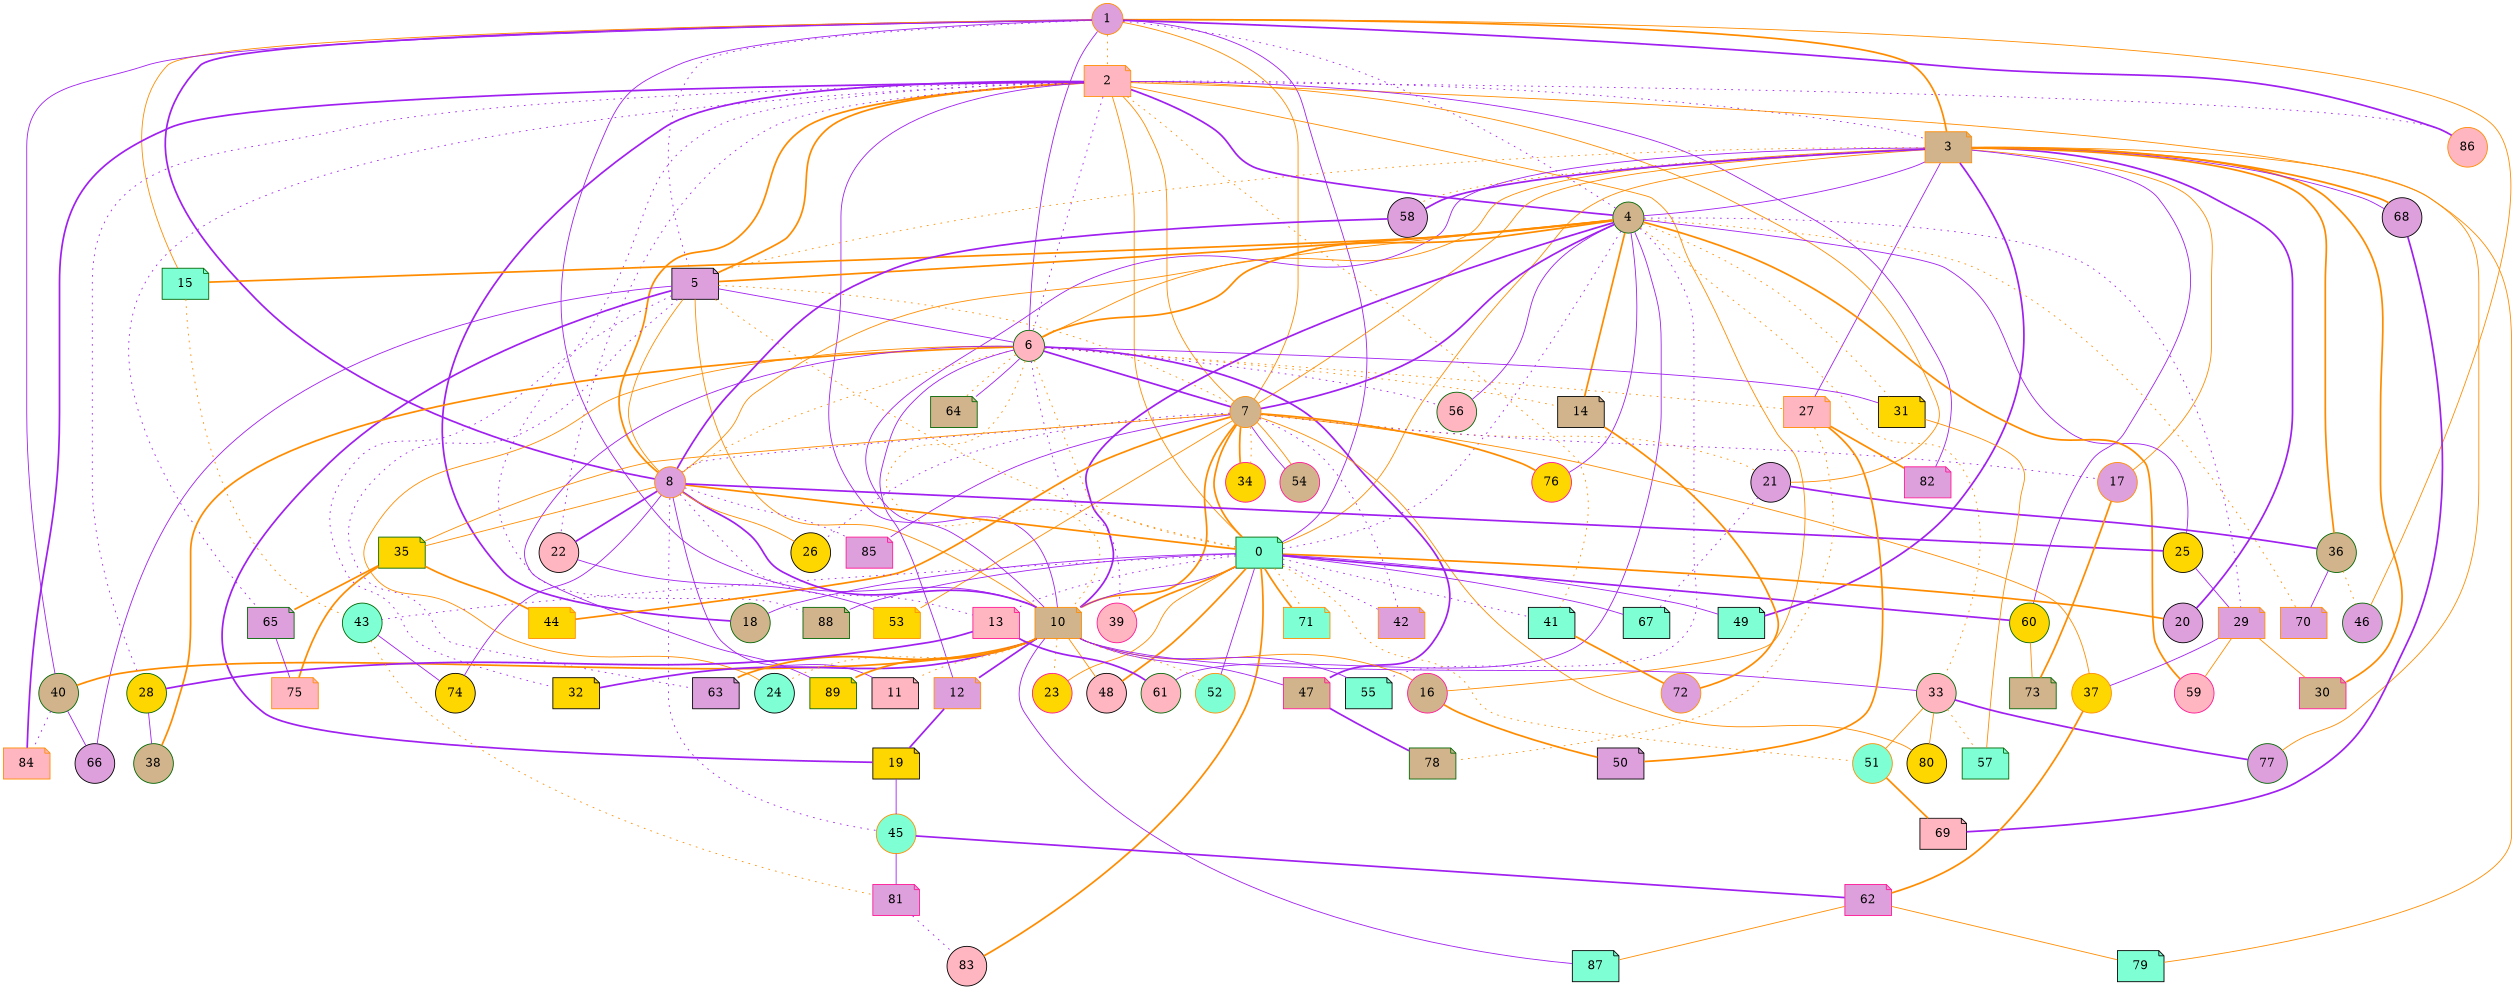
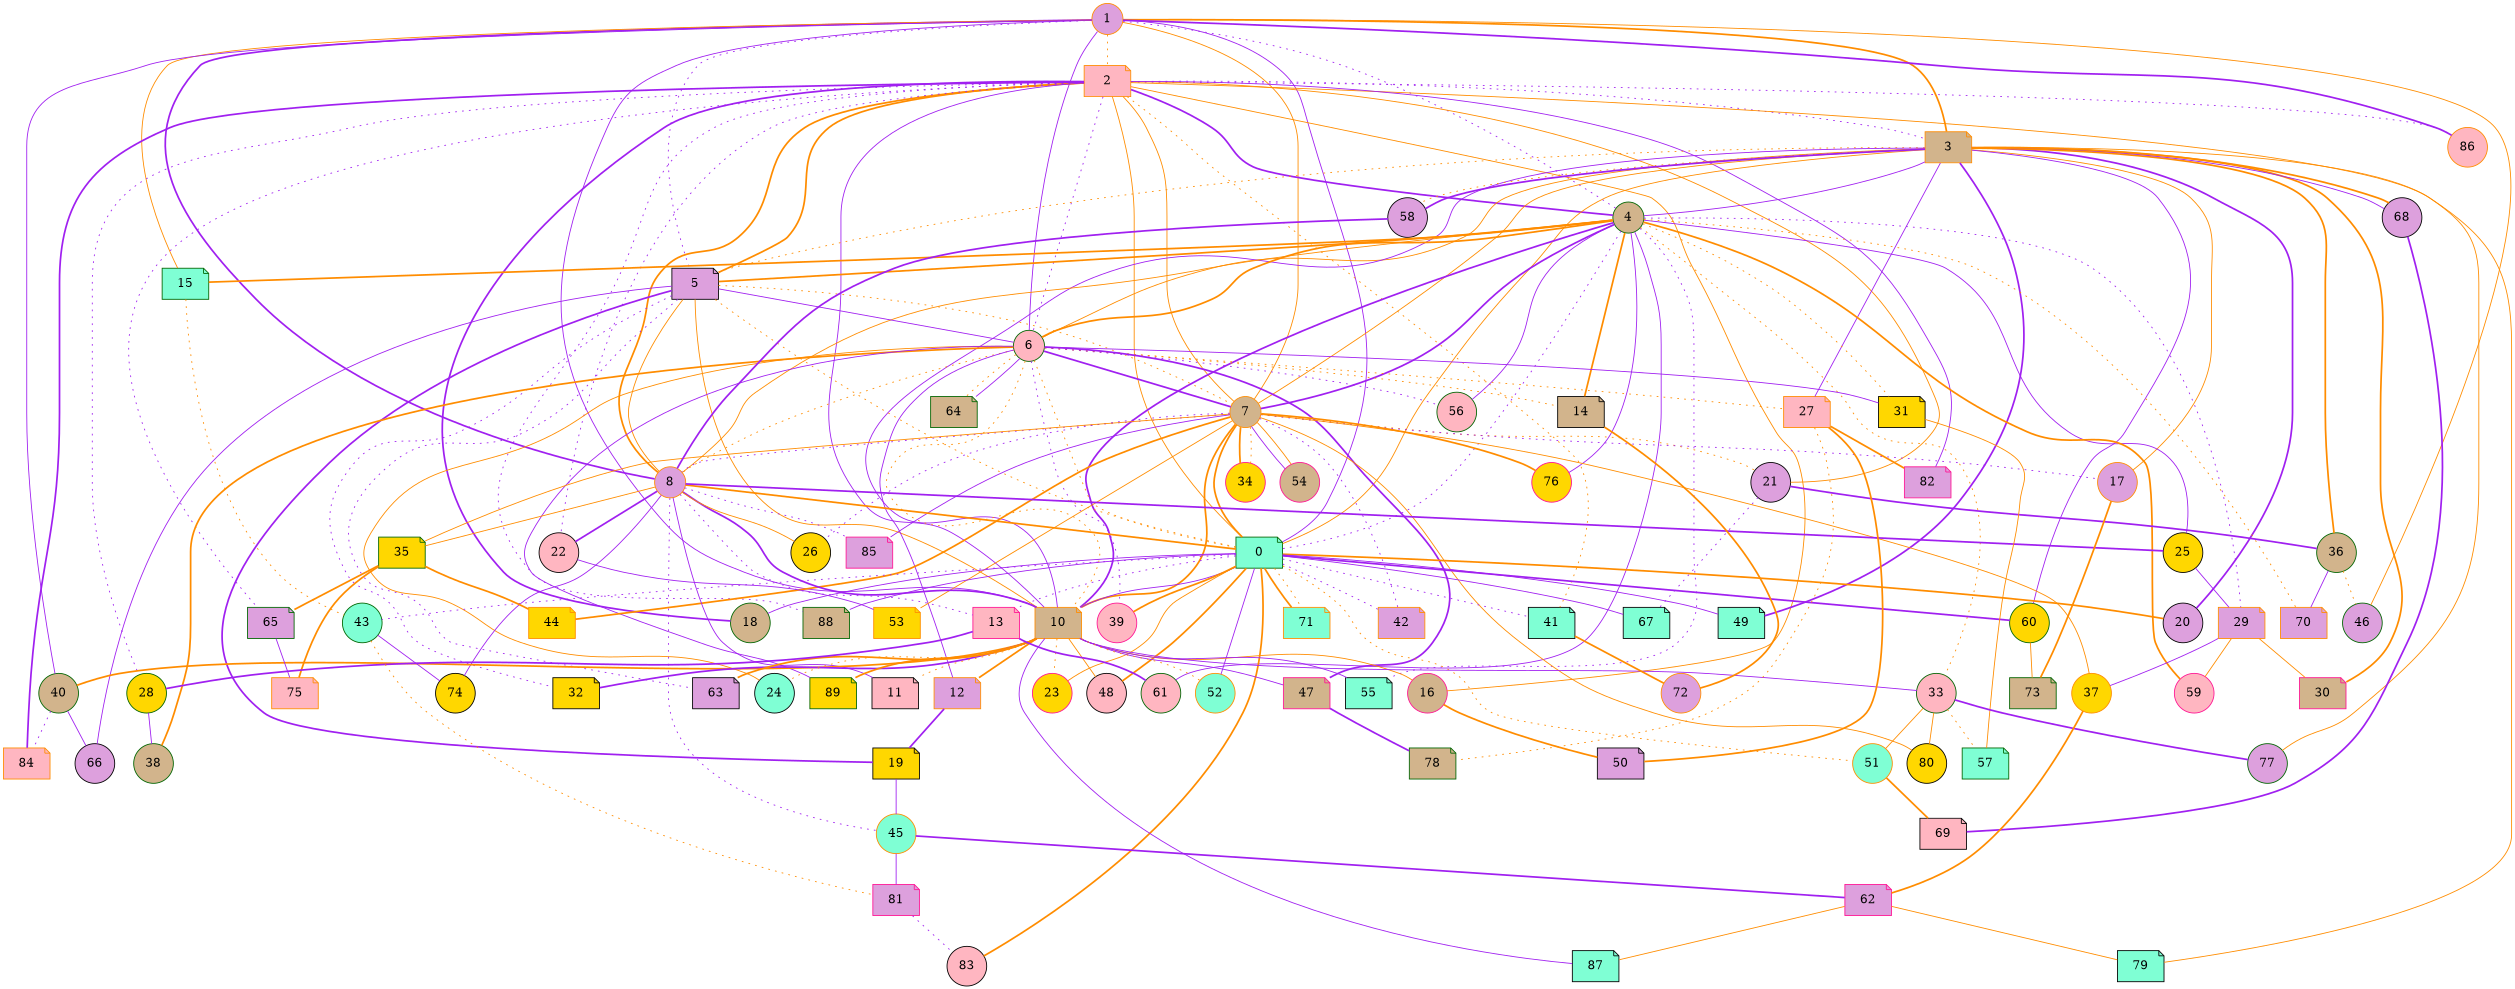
(1008, 658) -> (1008, 658)
